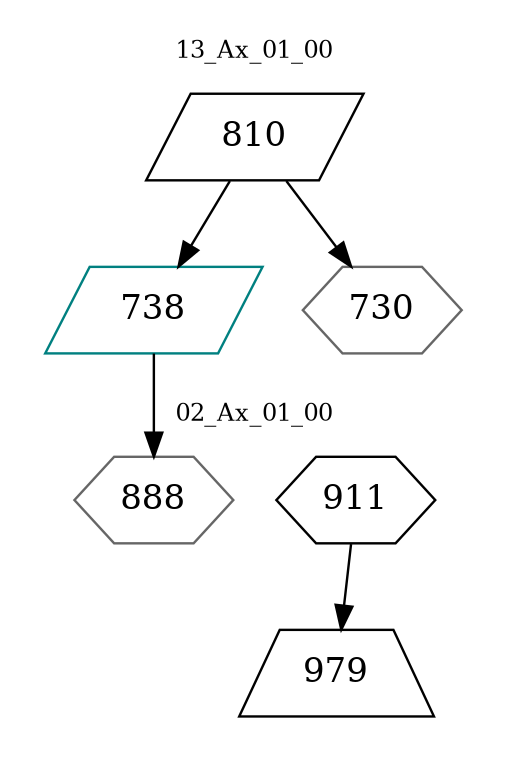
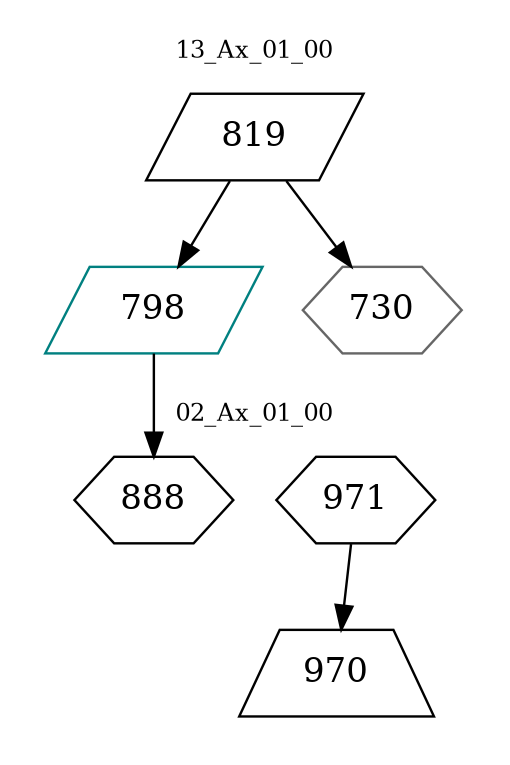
(255, 137) -> (255, 137)
(154, 310) -> (154, 310)
(154, 500) -> (154, 500)
(356, 500) -> (356, 500)
(337, 673) -> (337, 673)
